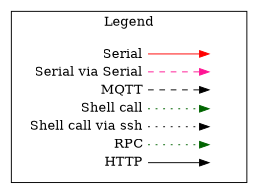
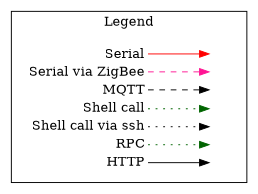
(89, 72) -> (87, 72)
